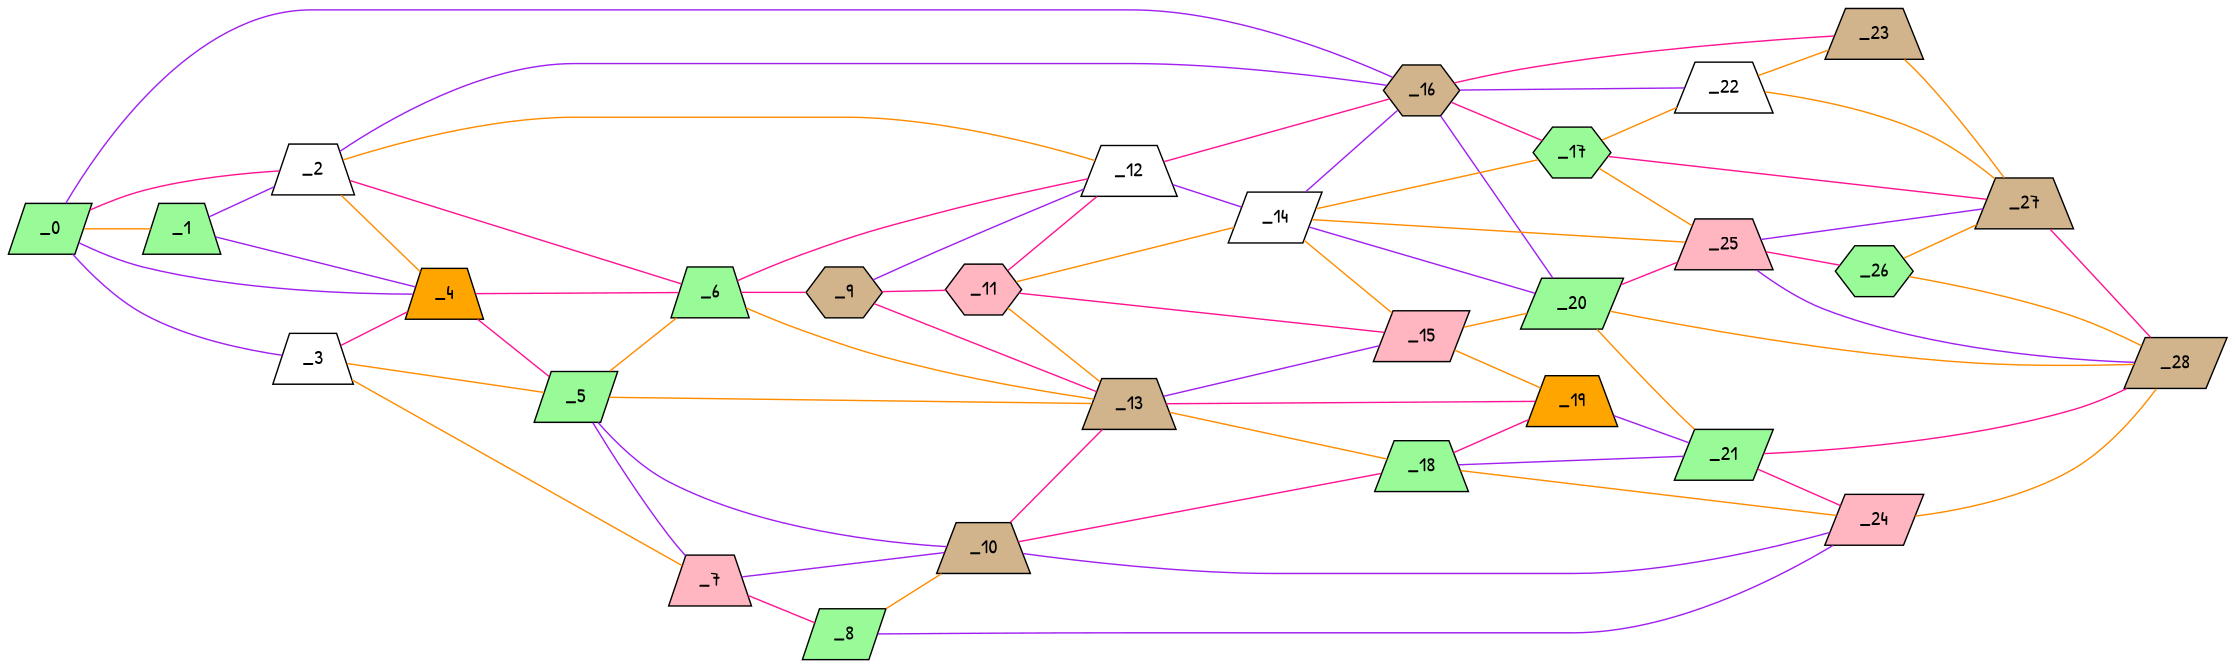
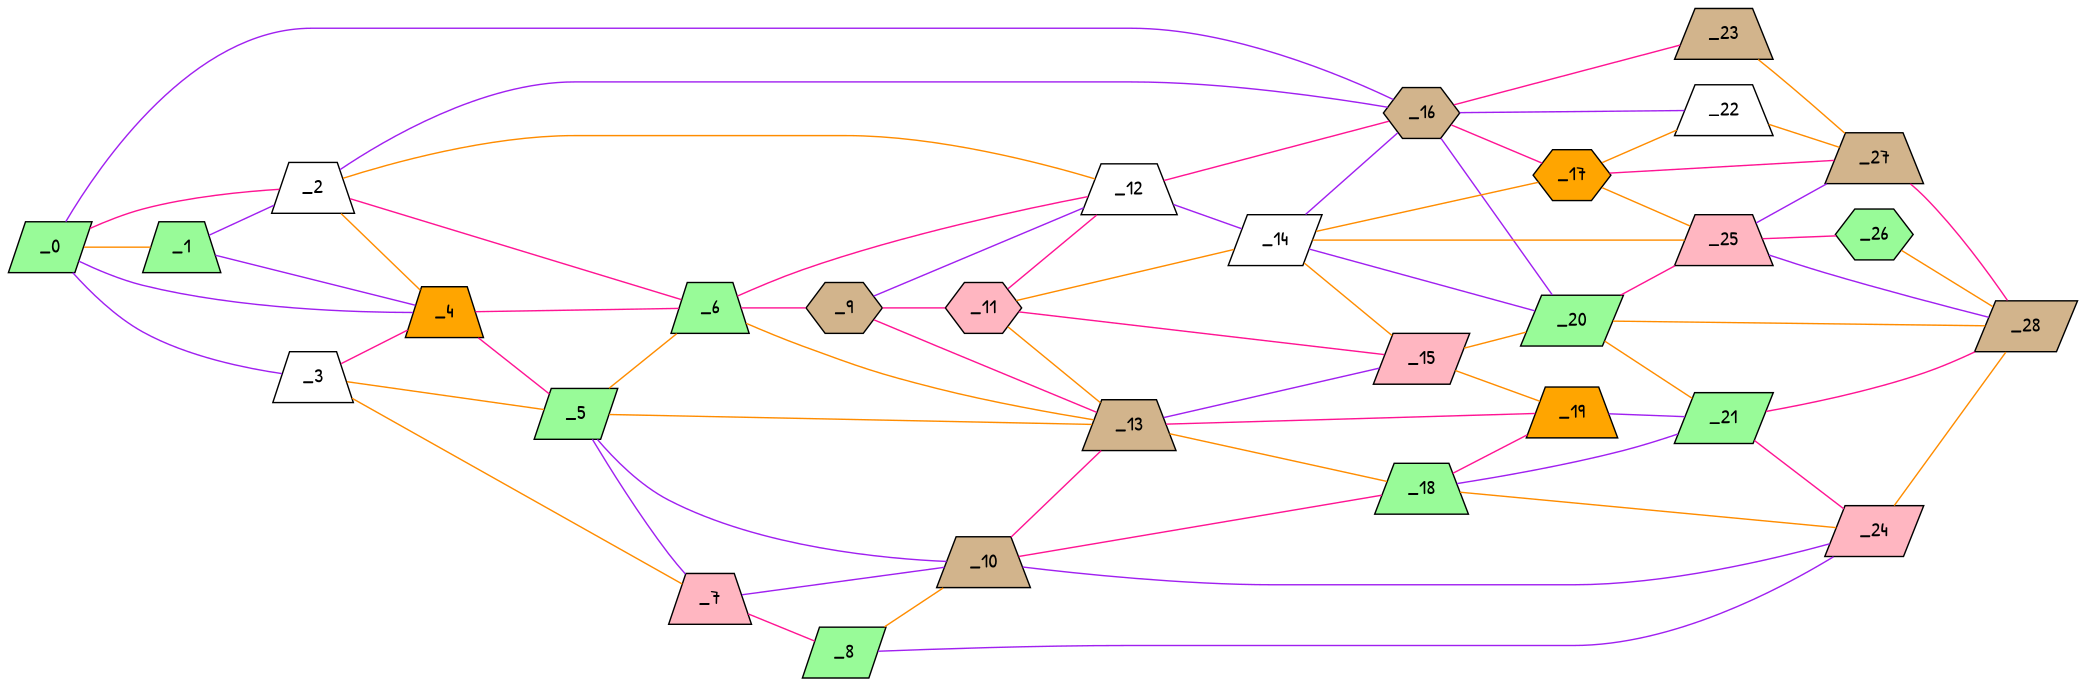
(1793, 63) -> none
(1572, 153) -> (1572, 175)
(1940, 241) -> none
